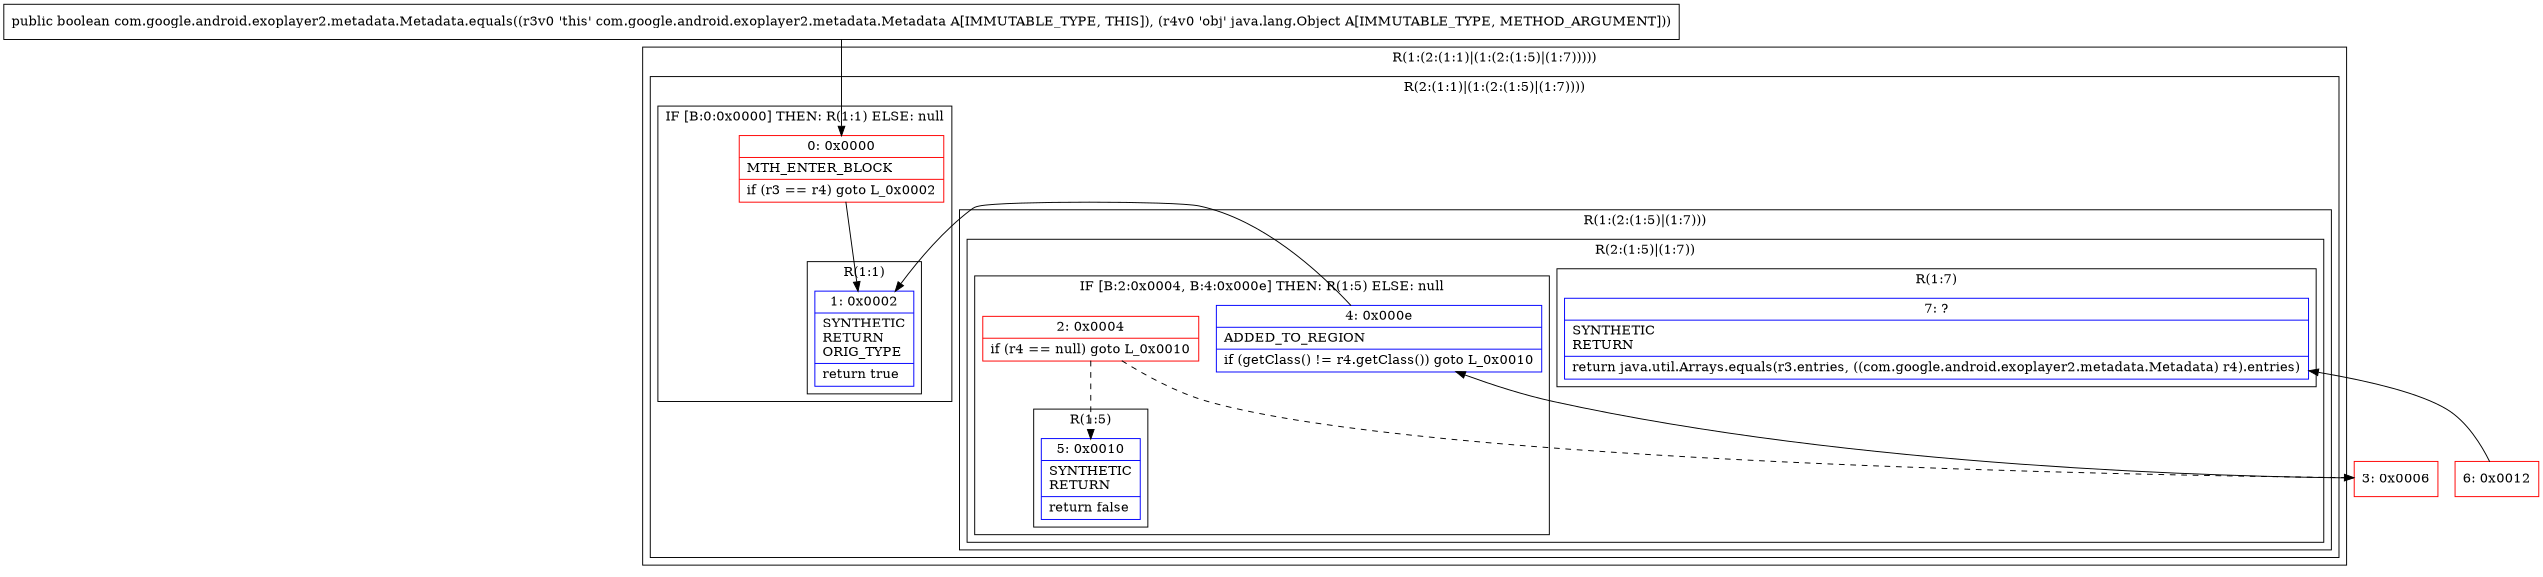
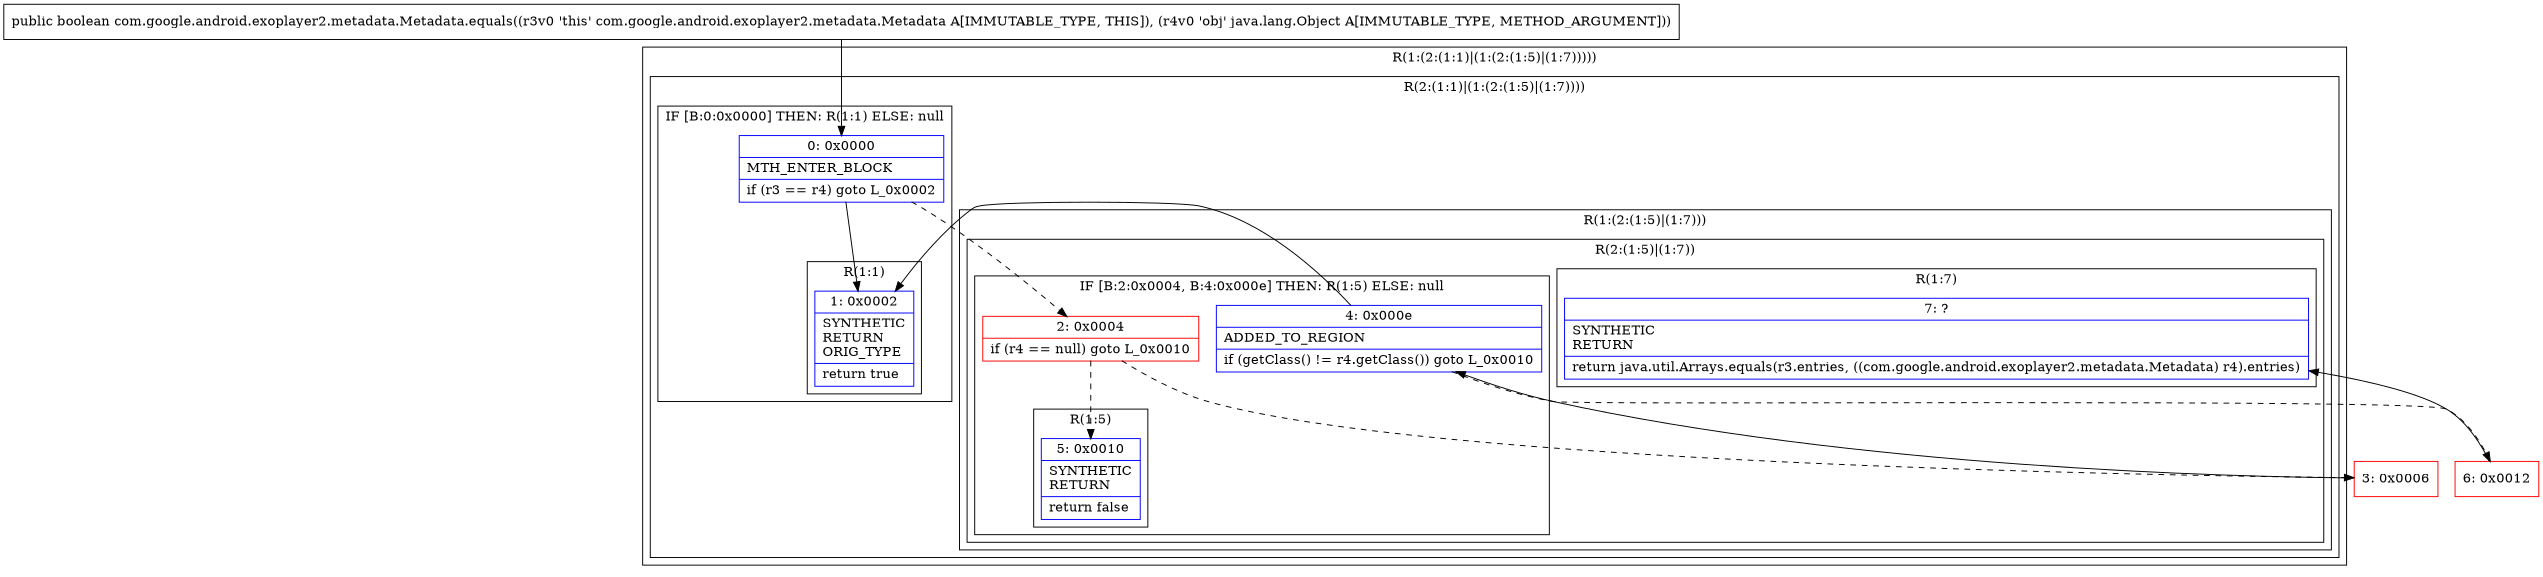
(842, 169) -> (842, 169)
none -> (988, 253)
none -> (1977, 403)
